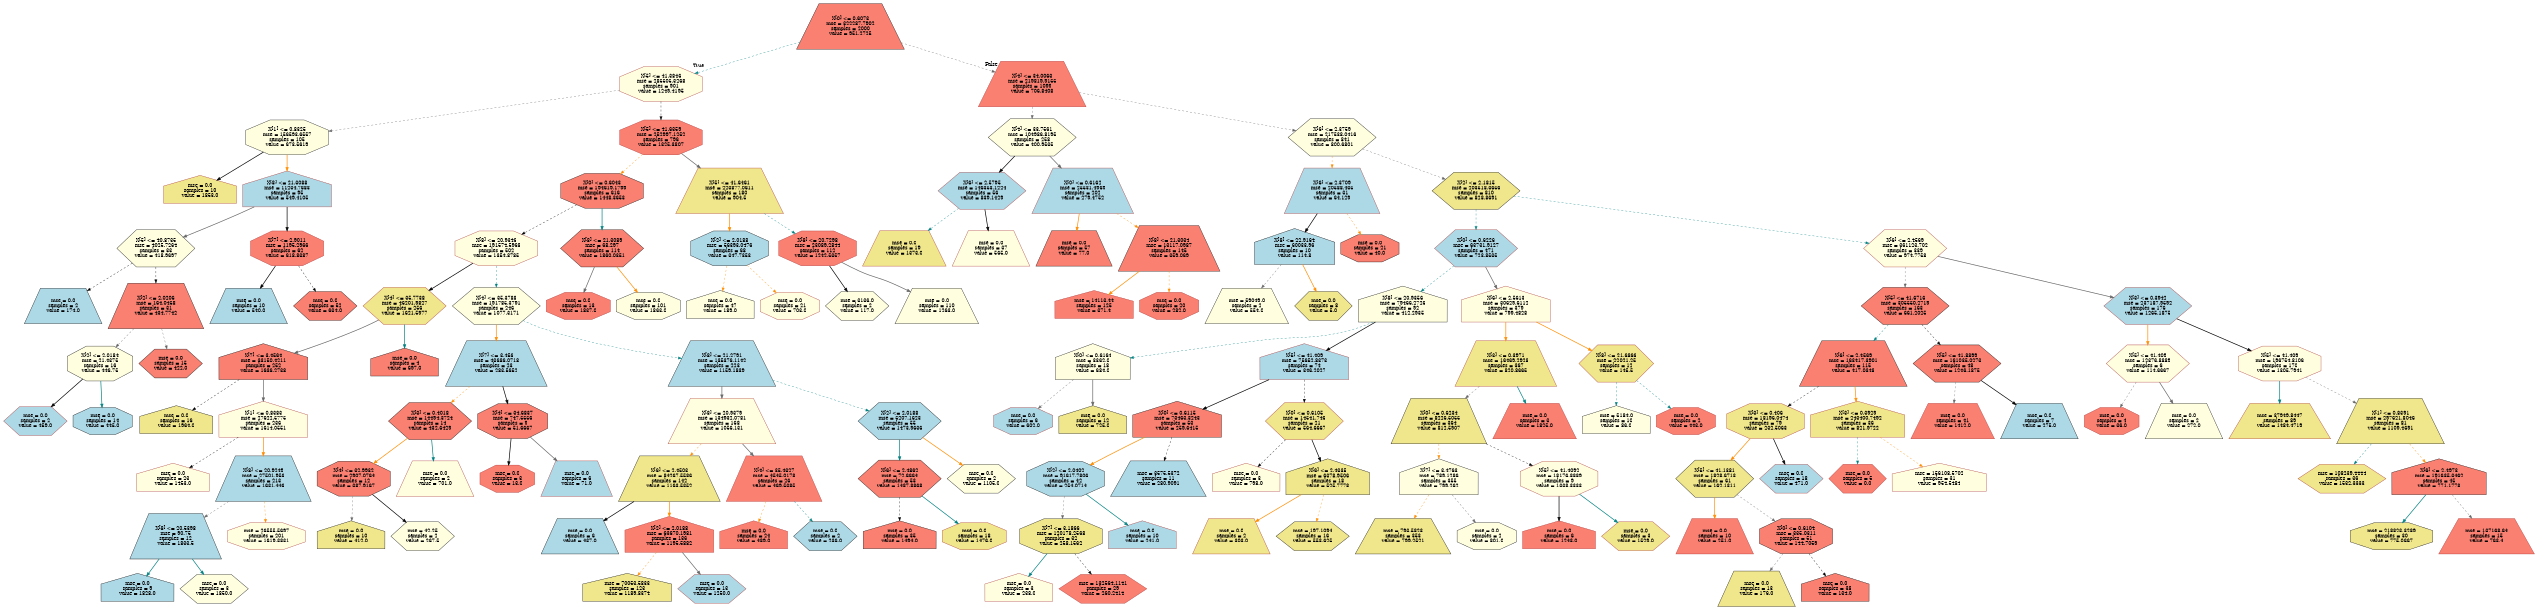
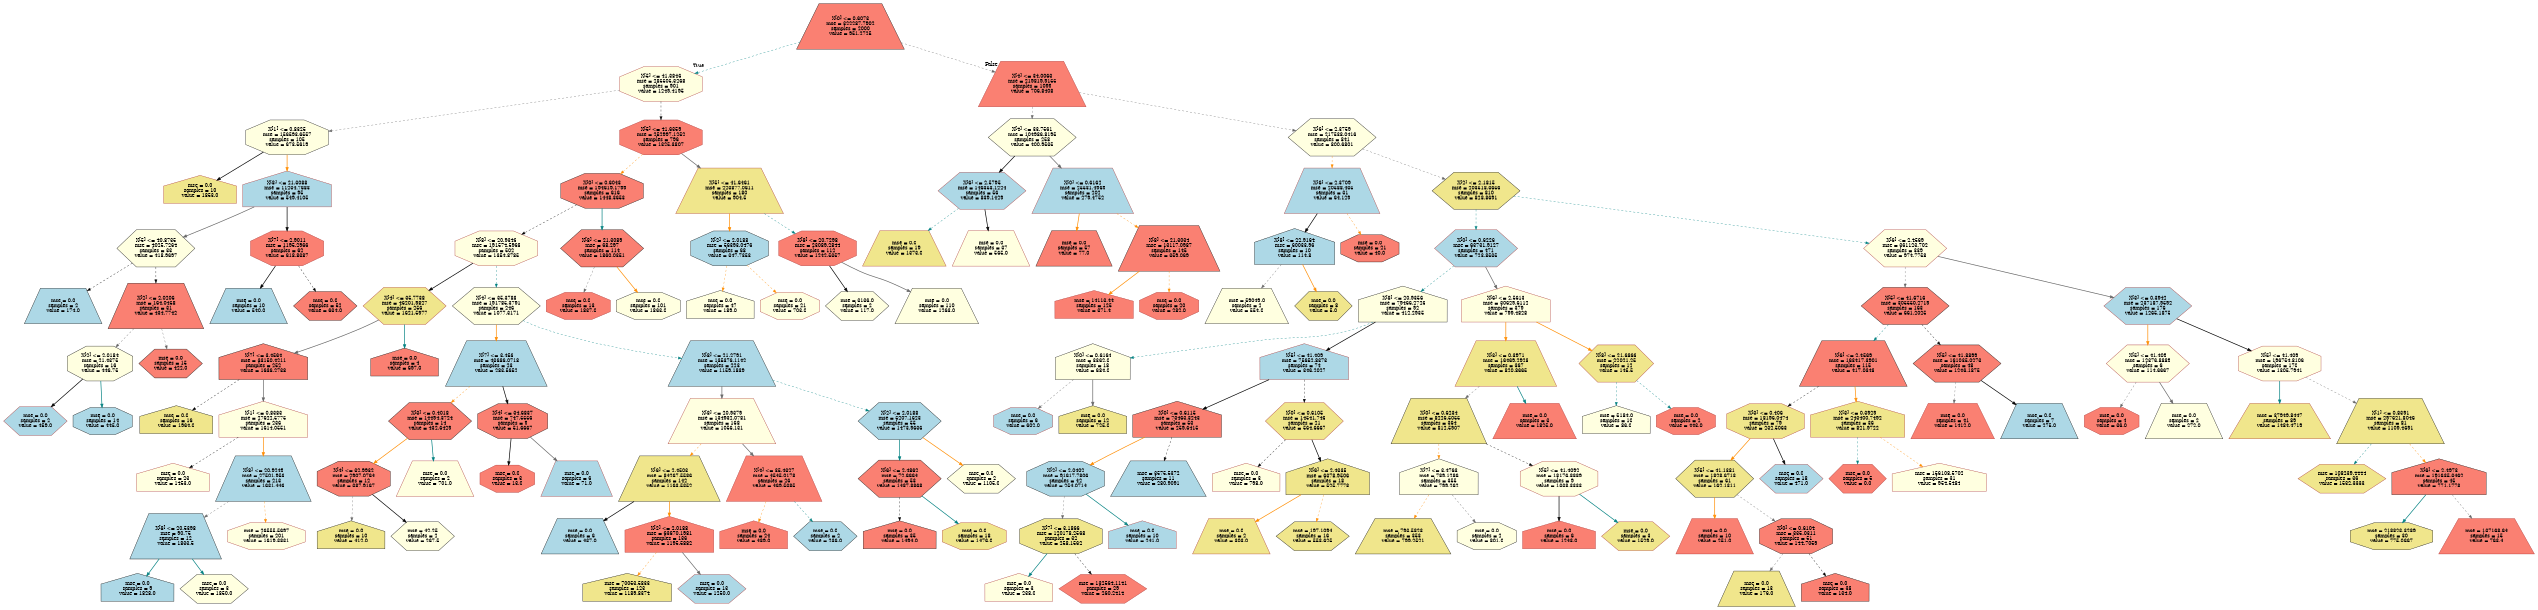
(590, 278) -> (590, 278)
